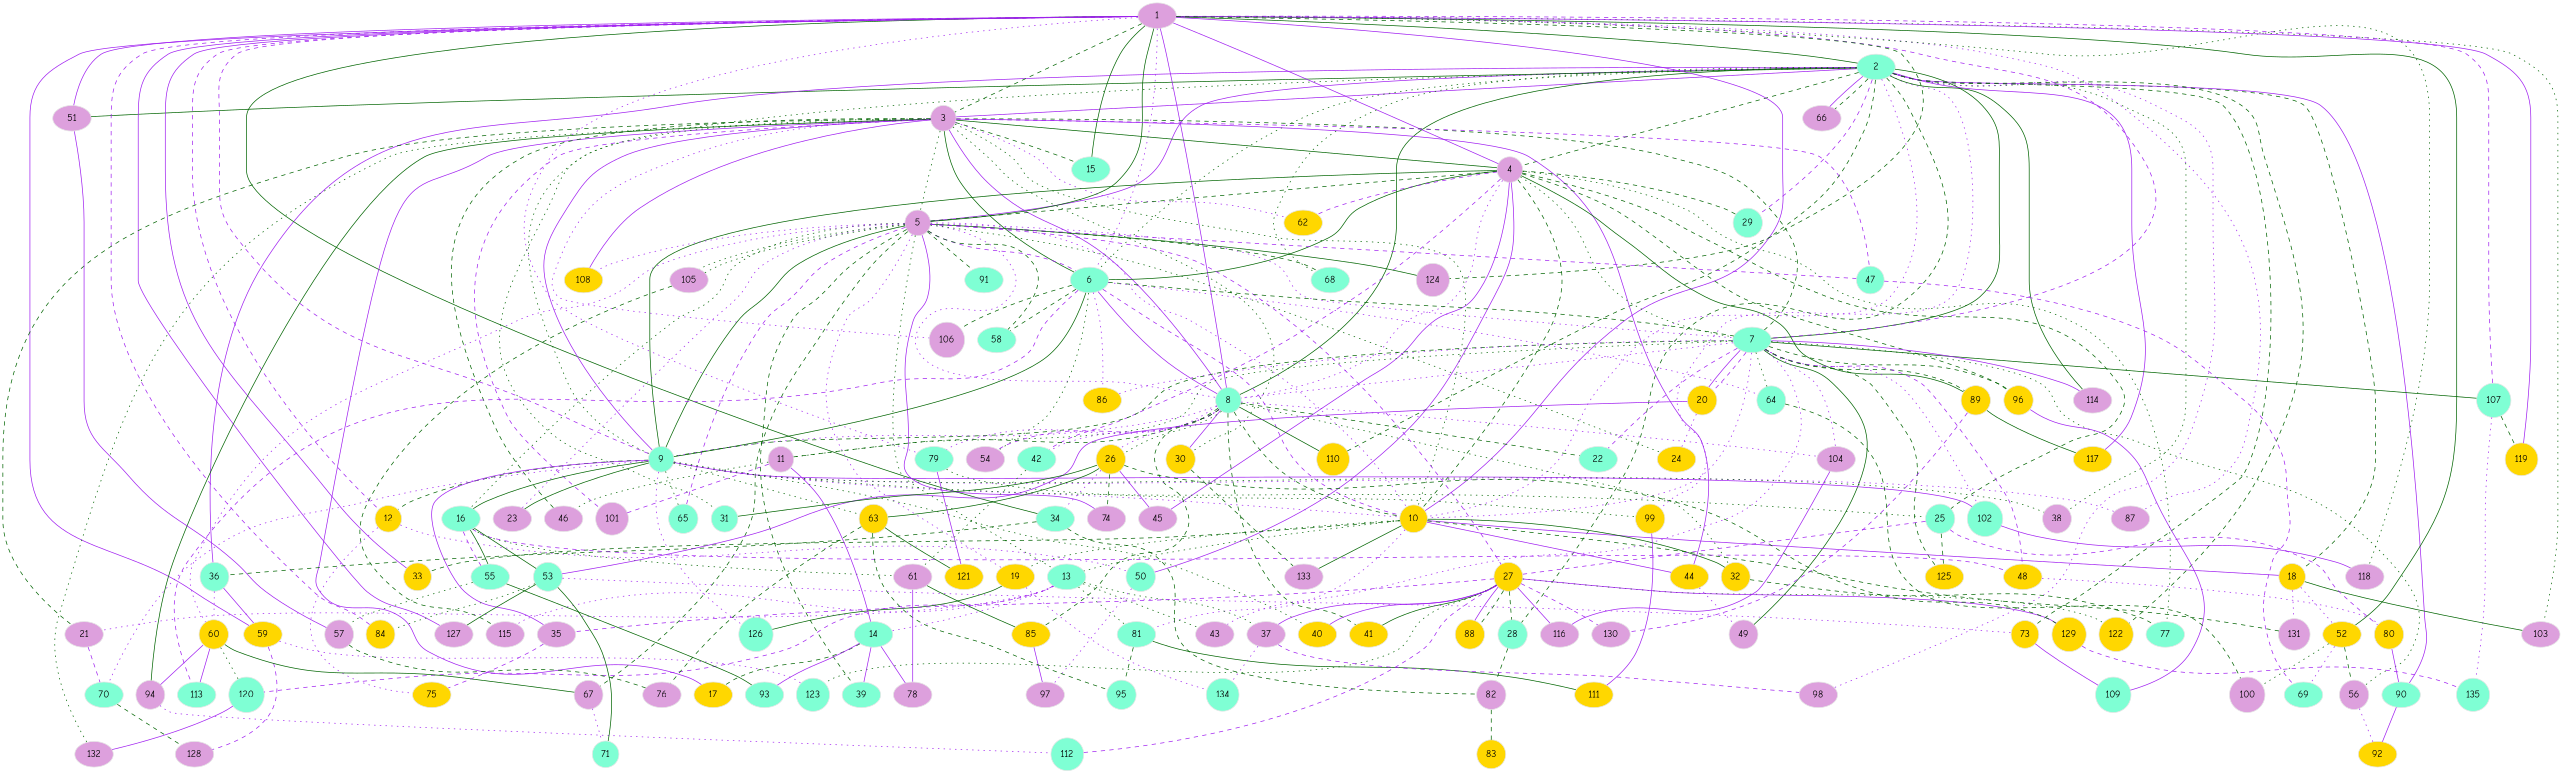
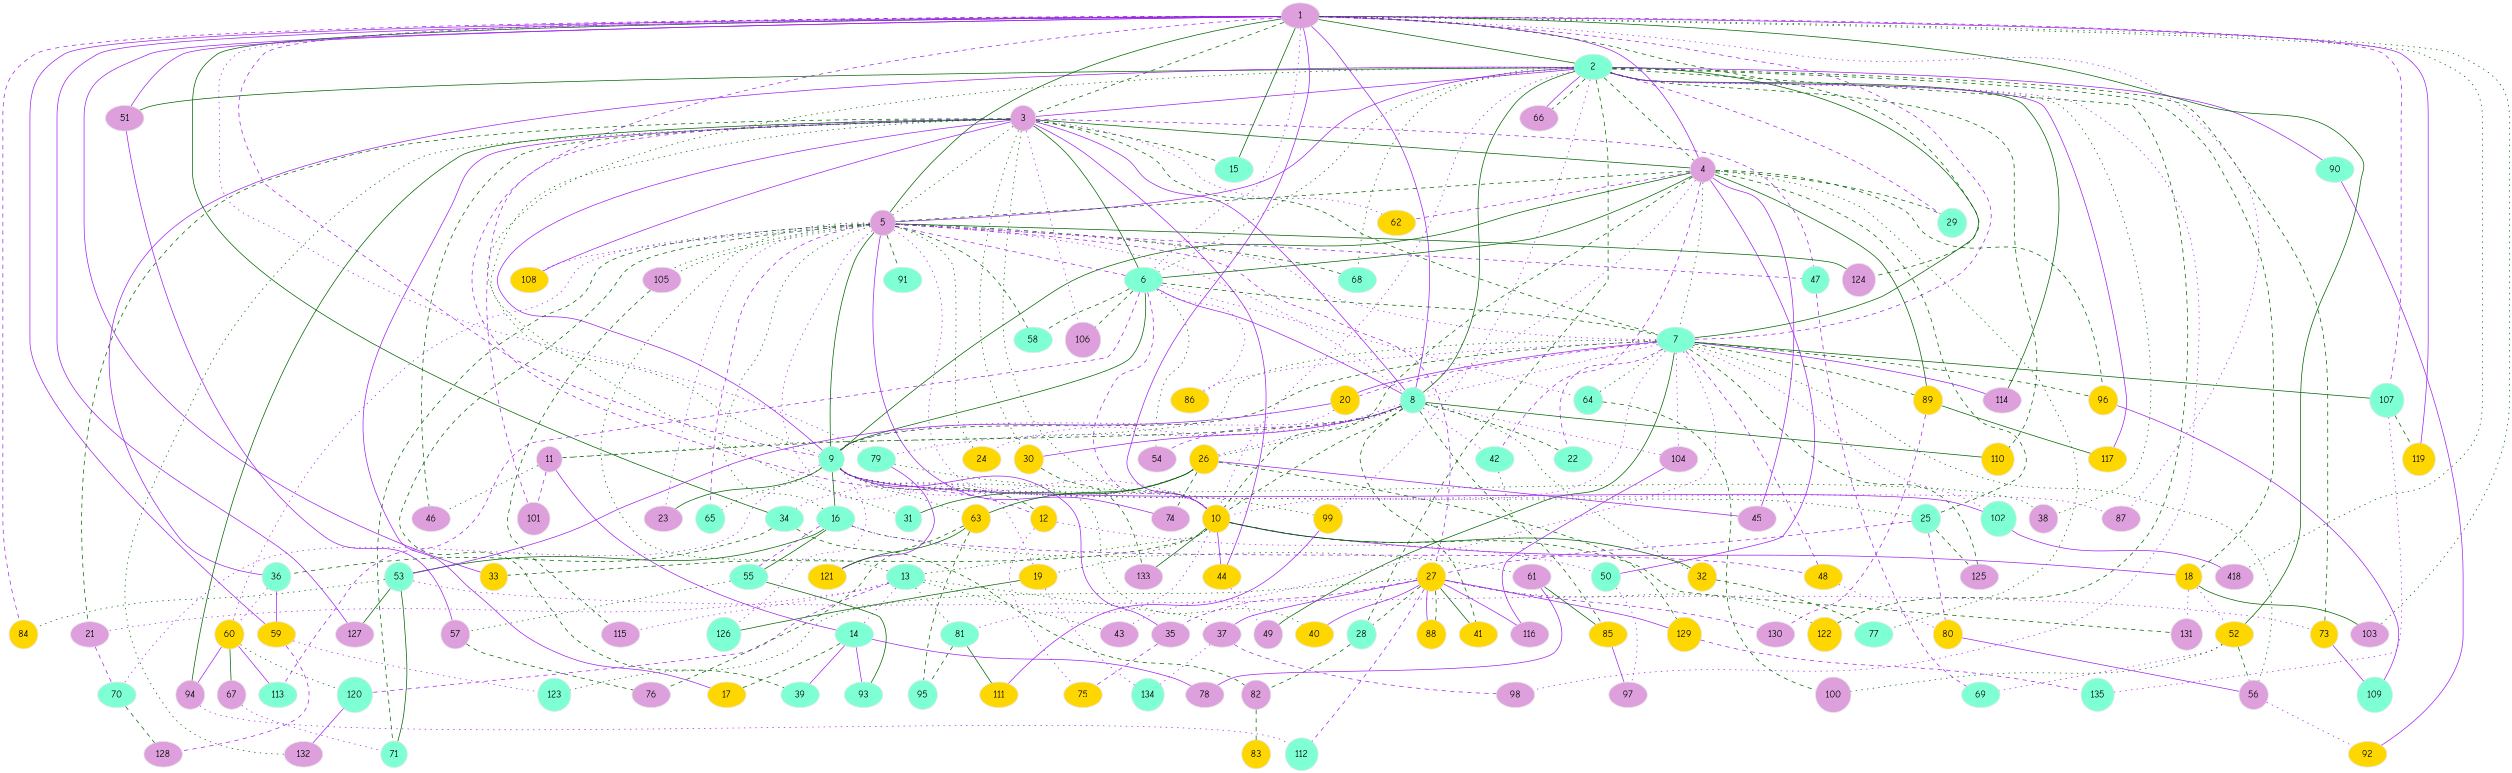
(755, 480) -> (486, 355)
(1944, 577) -> (1979, 577)
(2365, 577) -> (2234, 577)
(2394, 661) -> (2101, 665)
